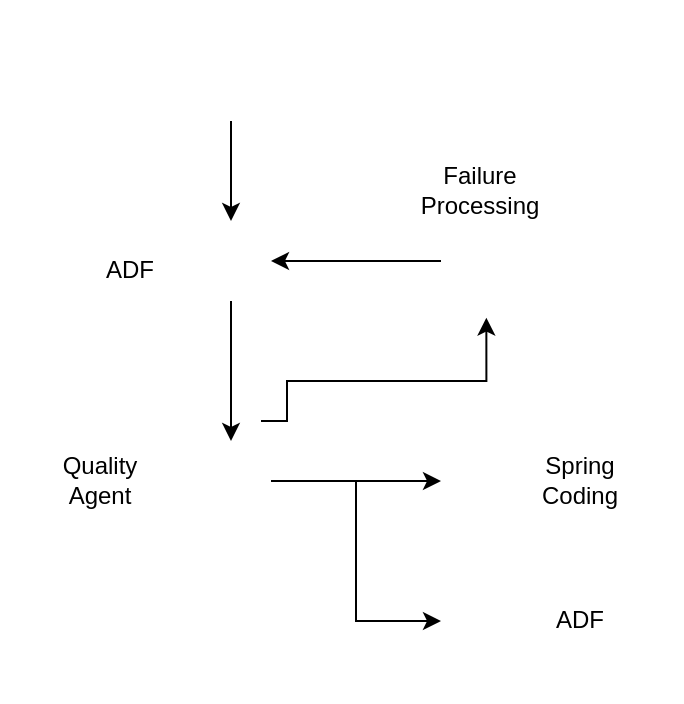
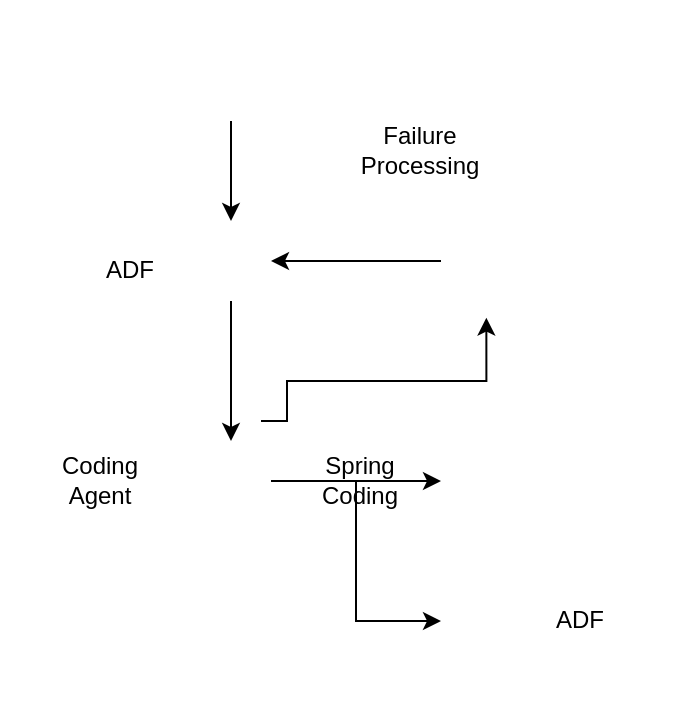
(481, 191) -> (421, 151)
(101, 481) -> (101, 481)
(581, 481) -> (361, 481)
